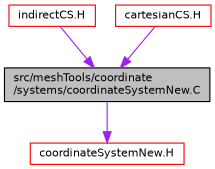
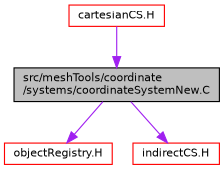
(74, 43) -> (145, 118)
(107, 154) -> (58, 154)
